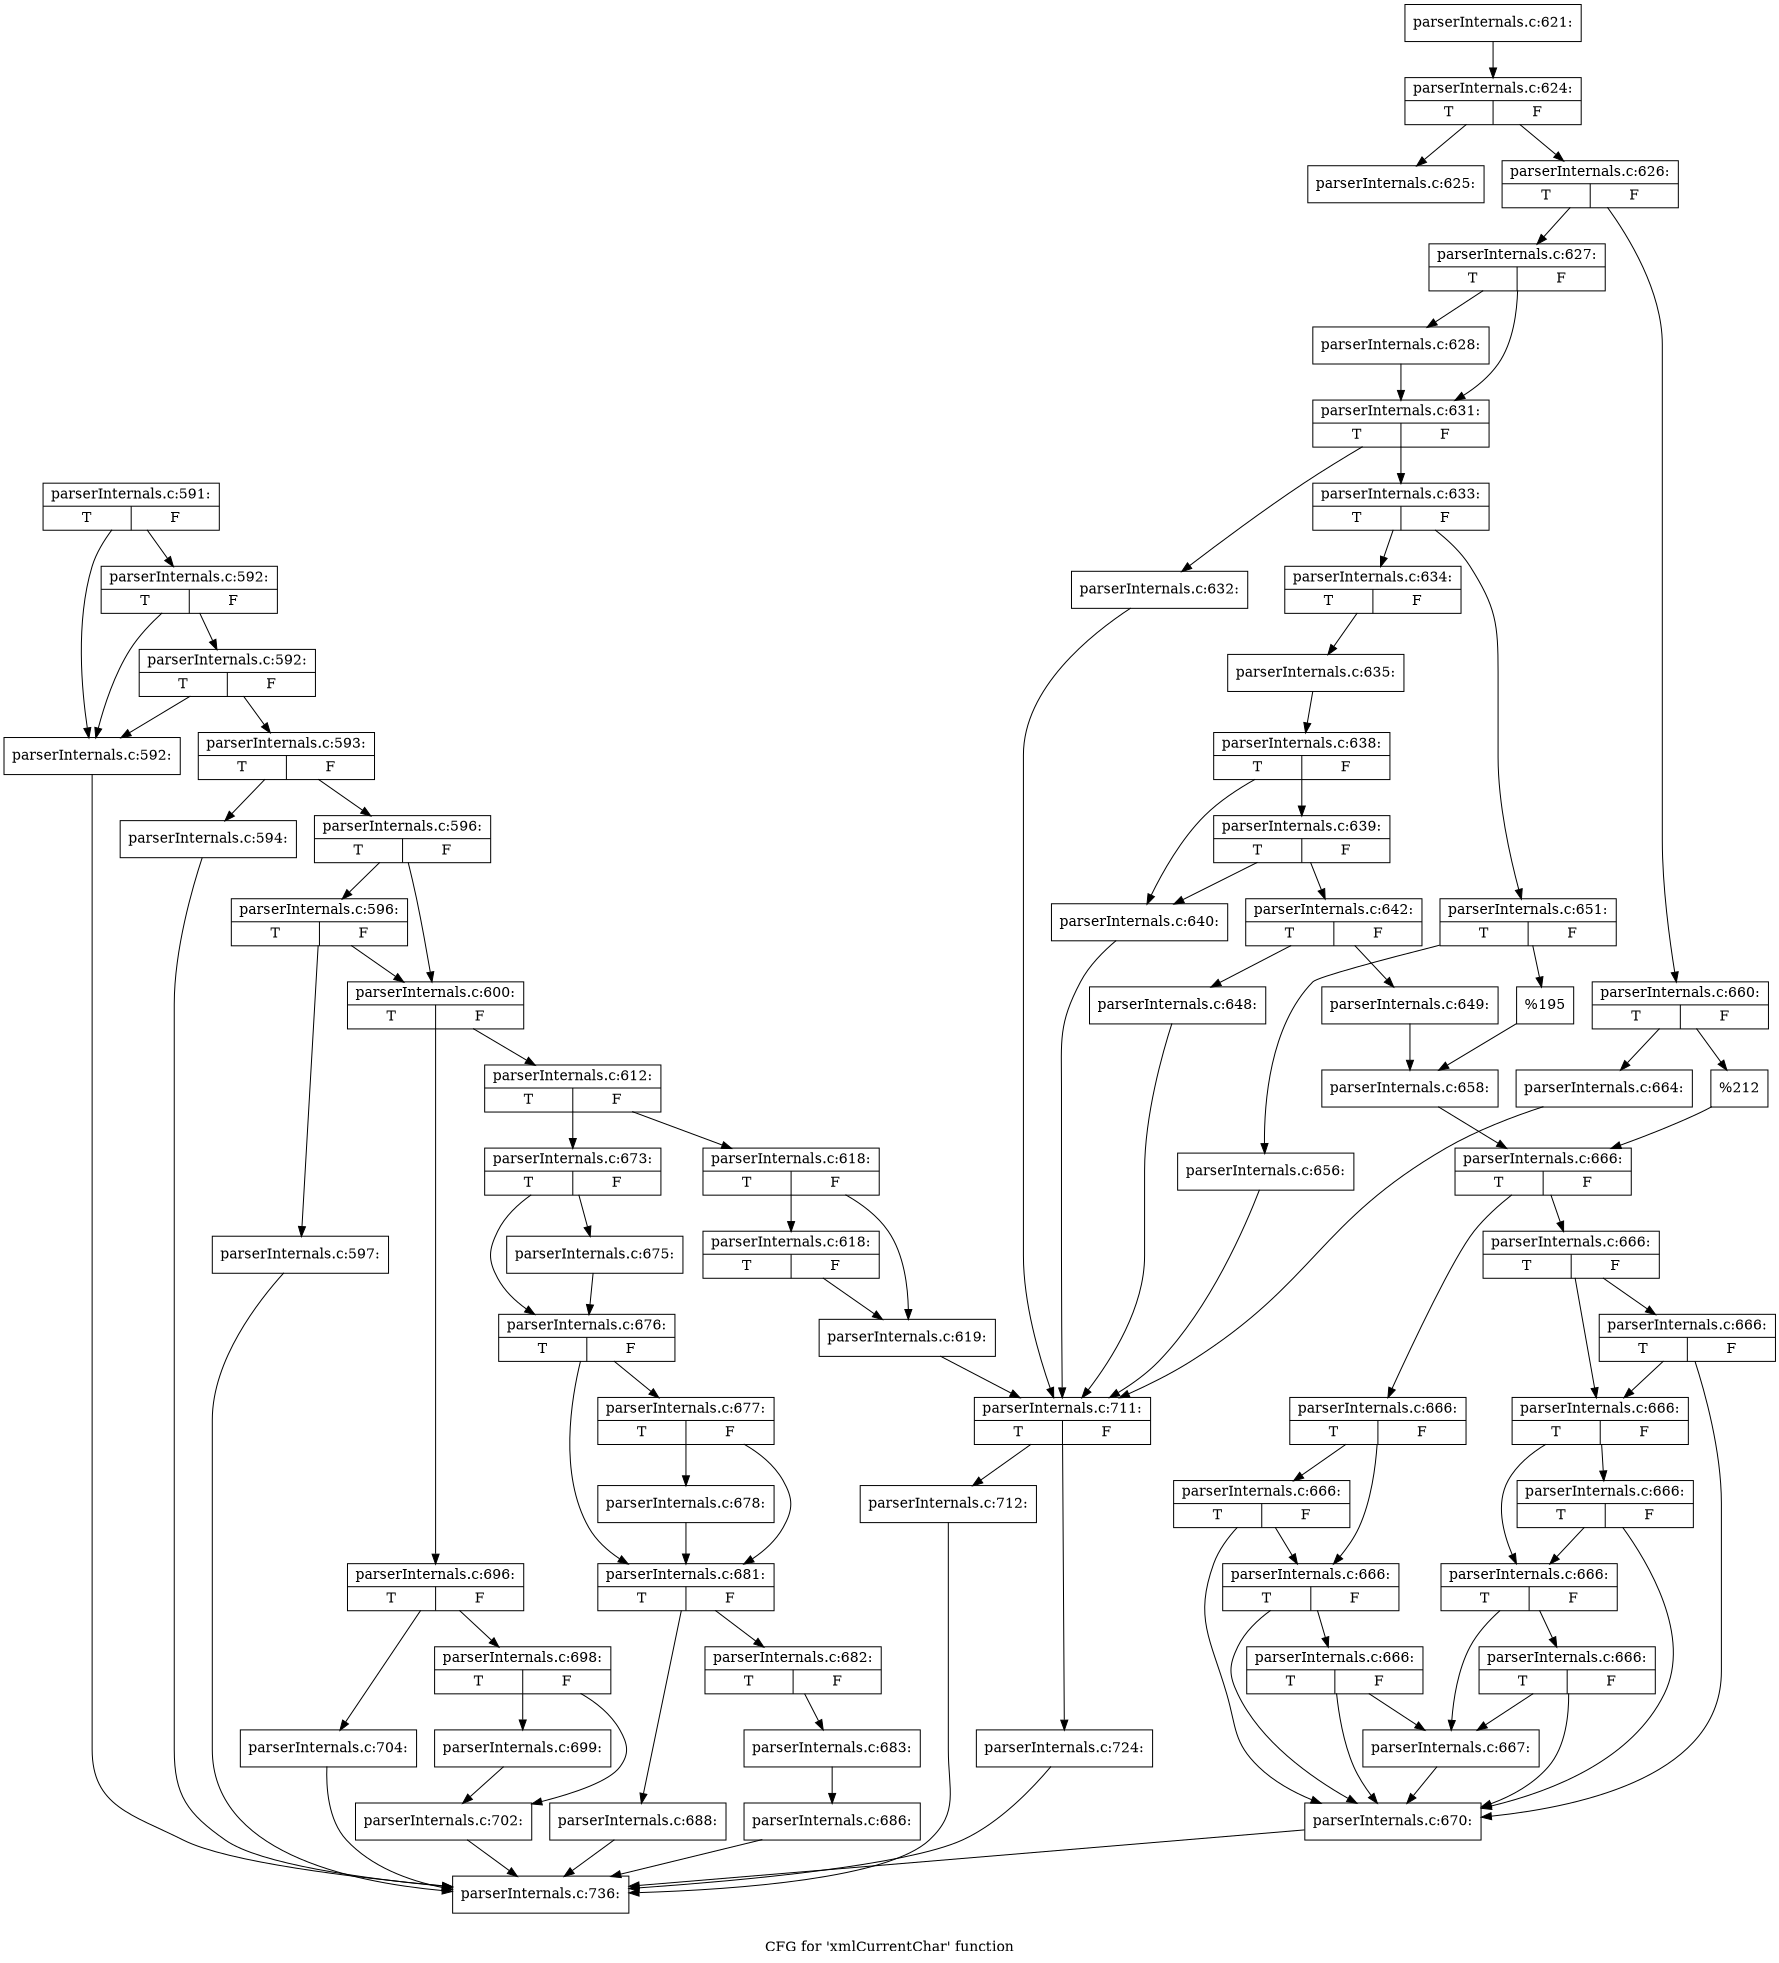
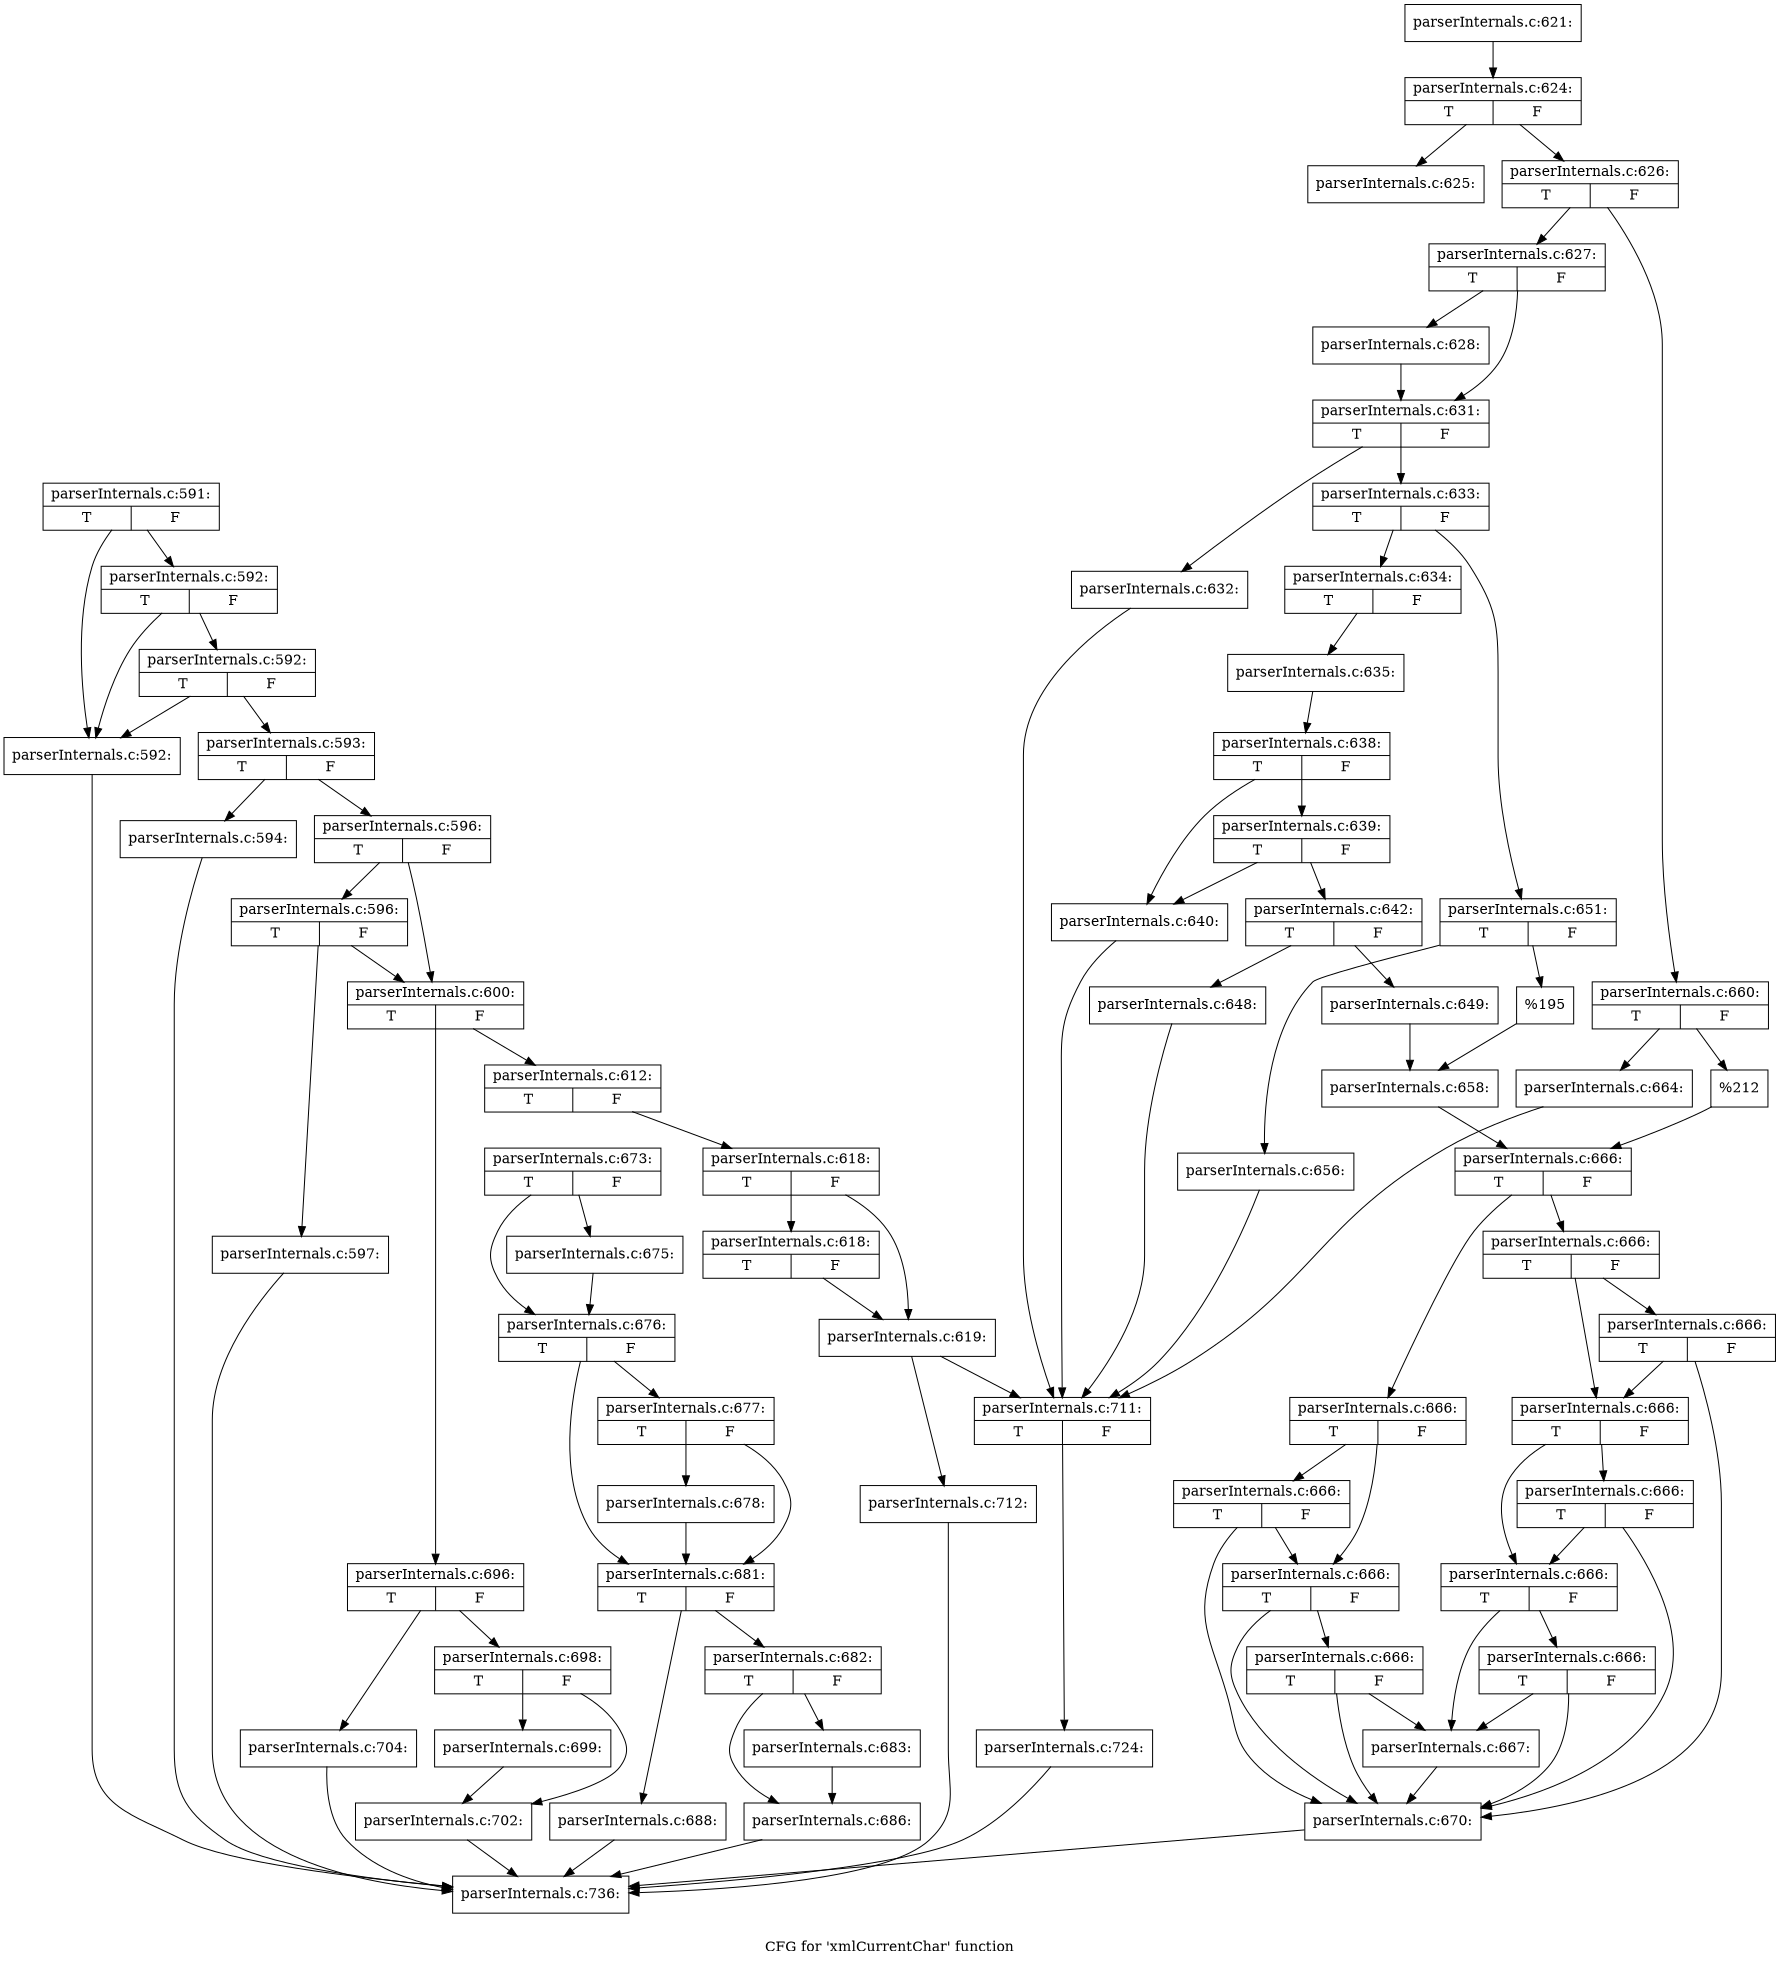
(573, 1125) -> none
(1006, 1462) -> (927, 1416)
none -> (730, 1749)
